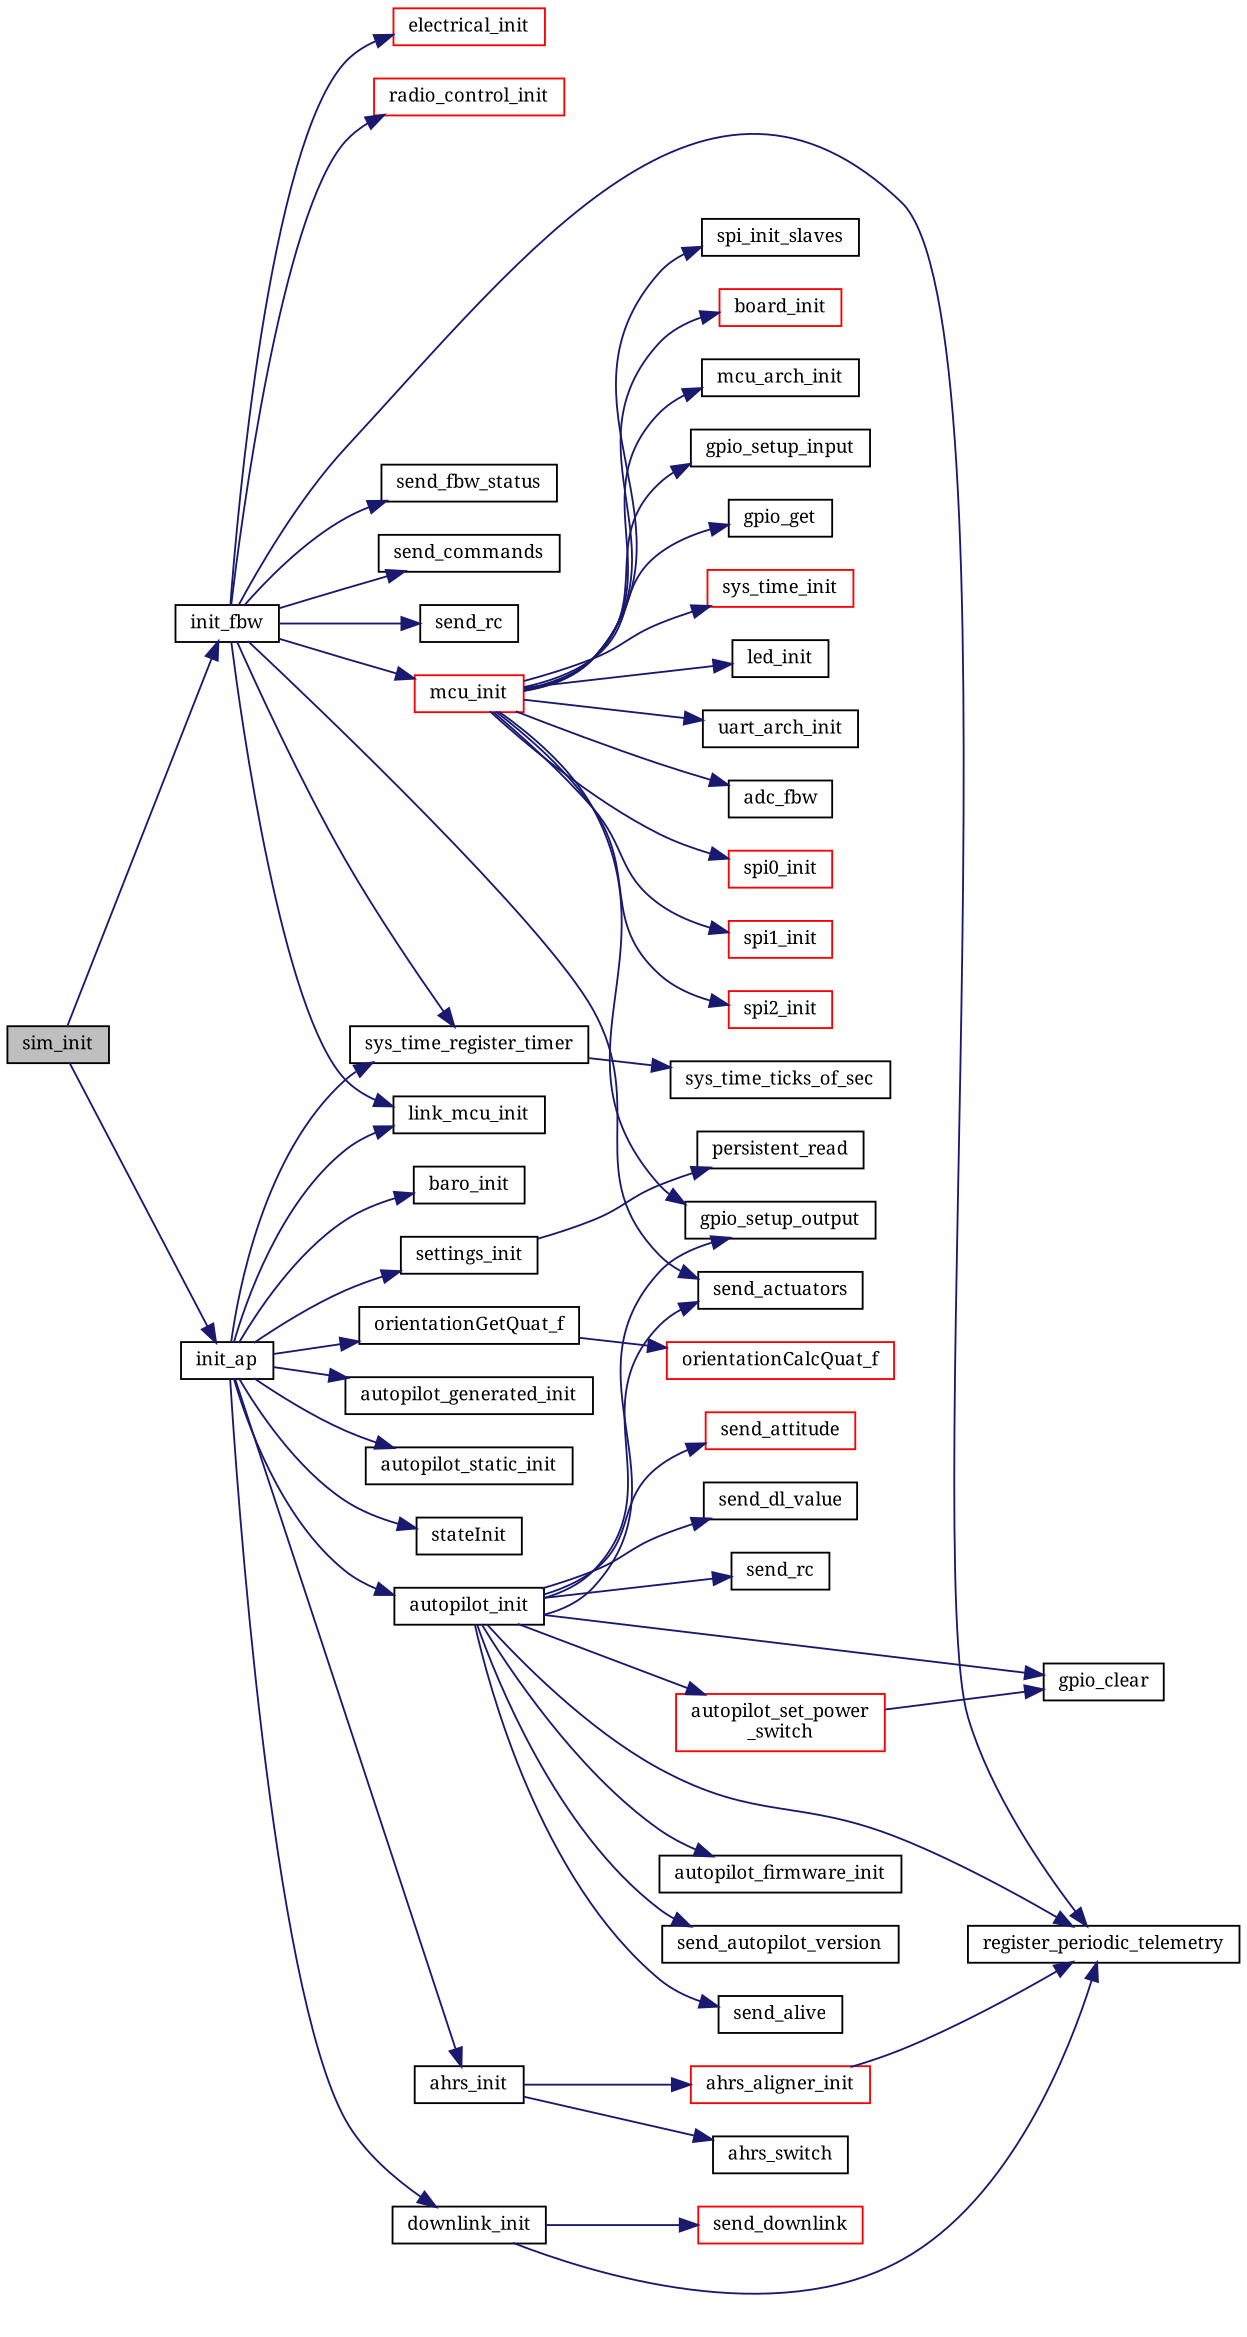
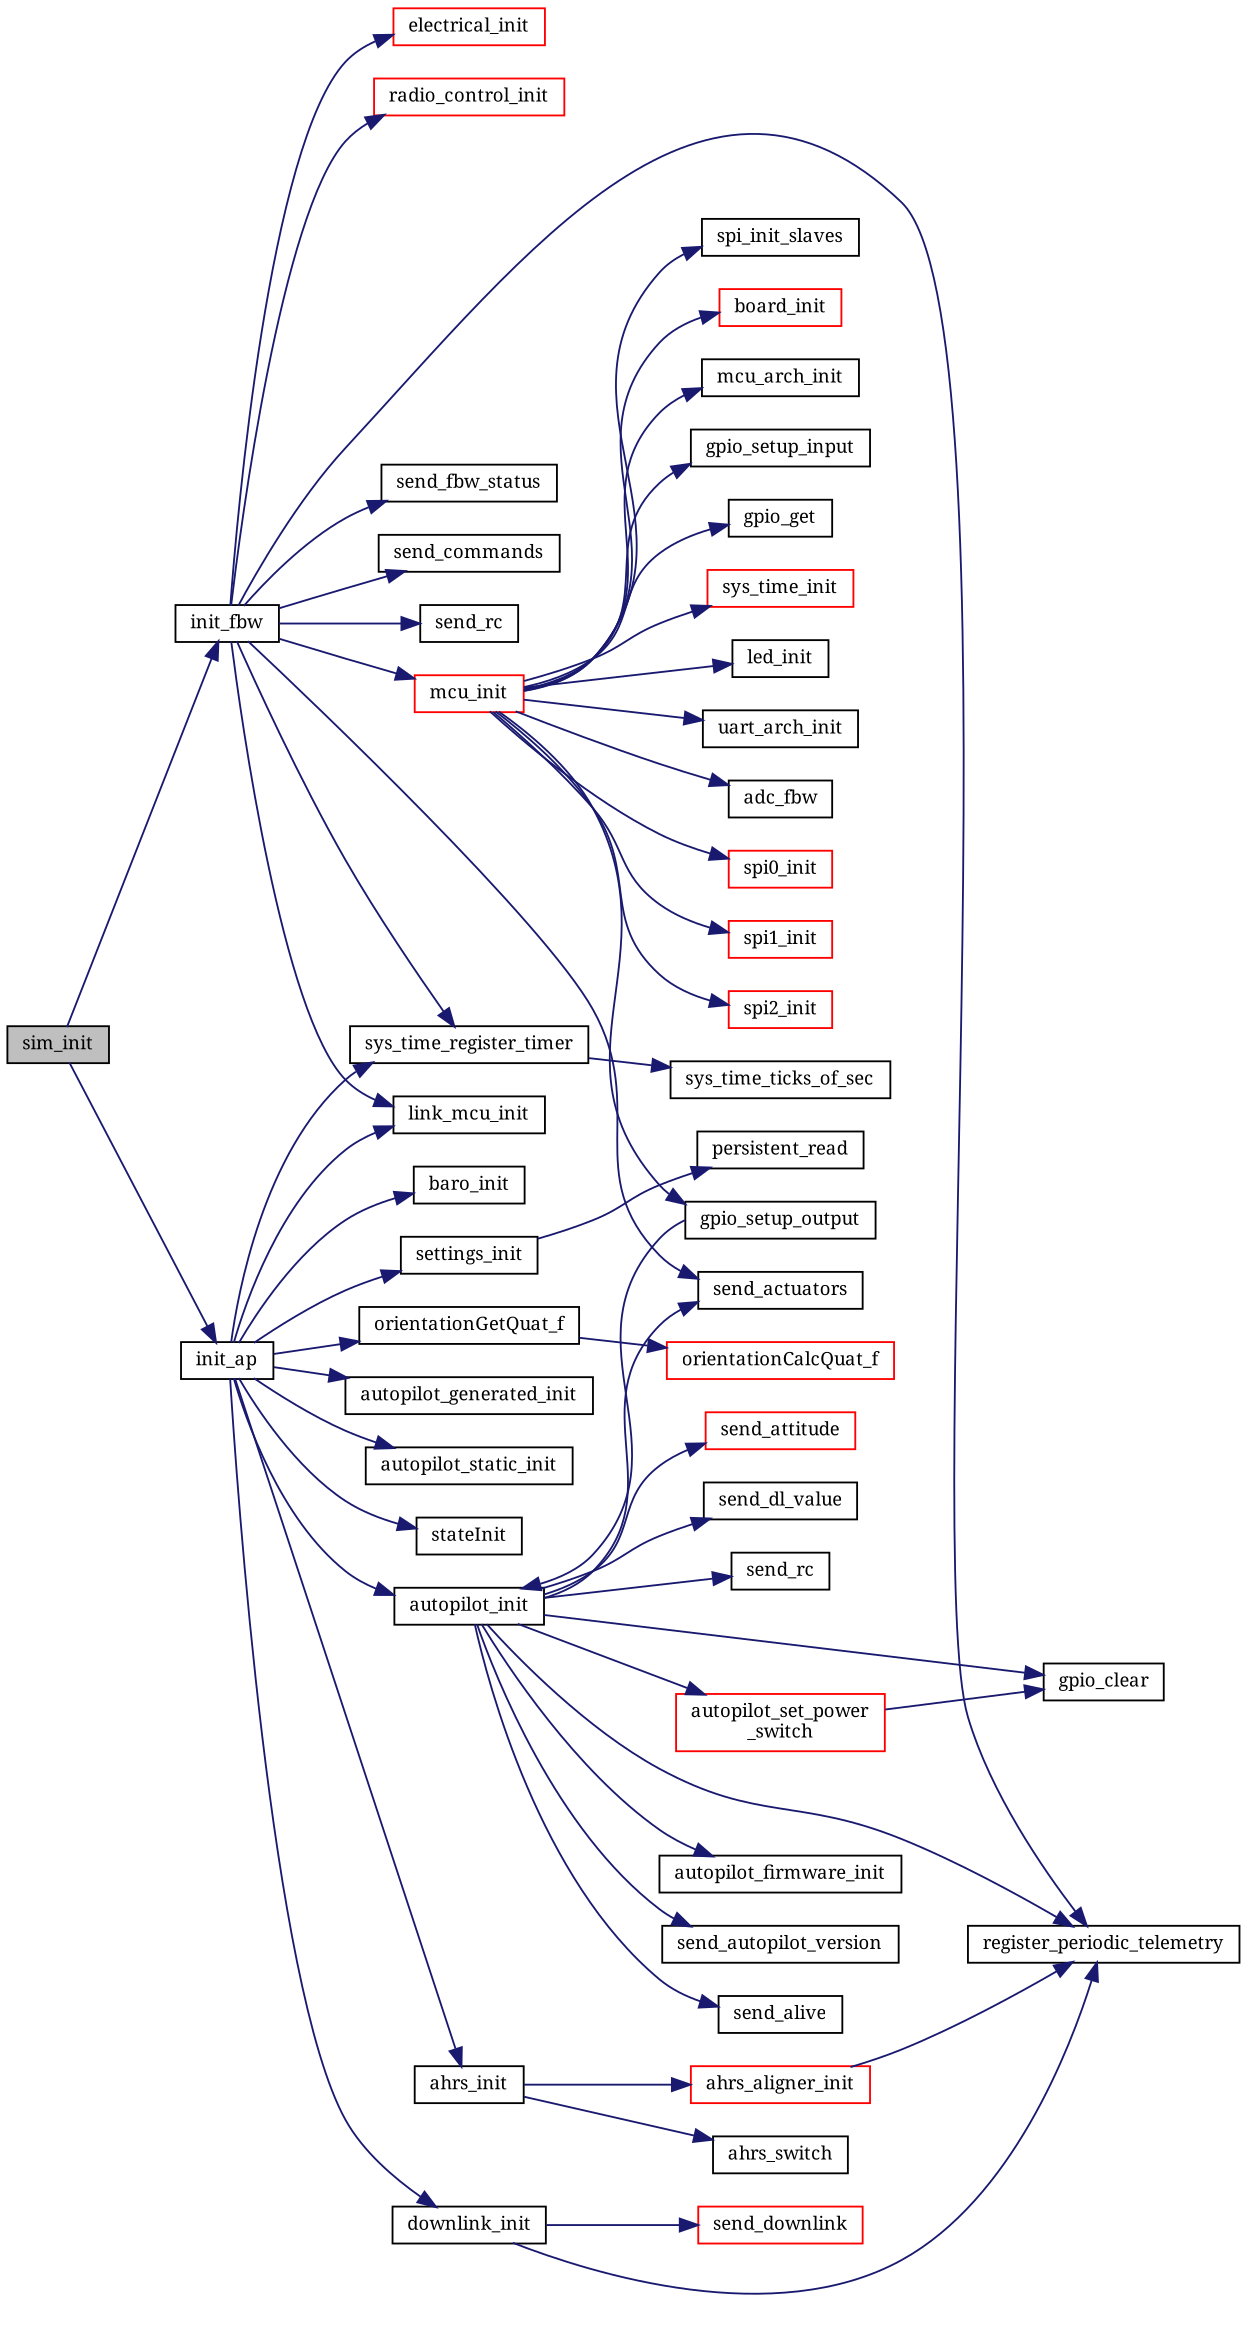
(622, 1360) -> (621, 1358)
